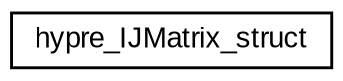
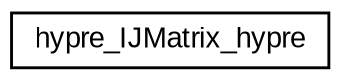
(172, 40) -> (170, 40)
